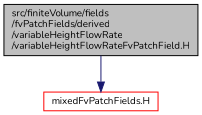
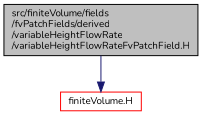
(101, 101) -> (101, 101)
